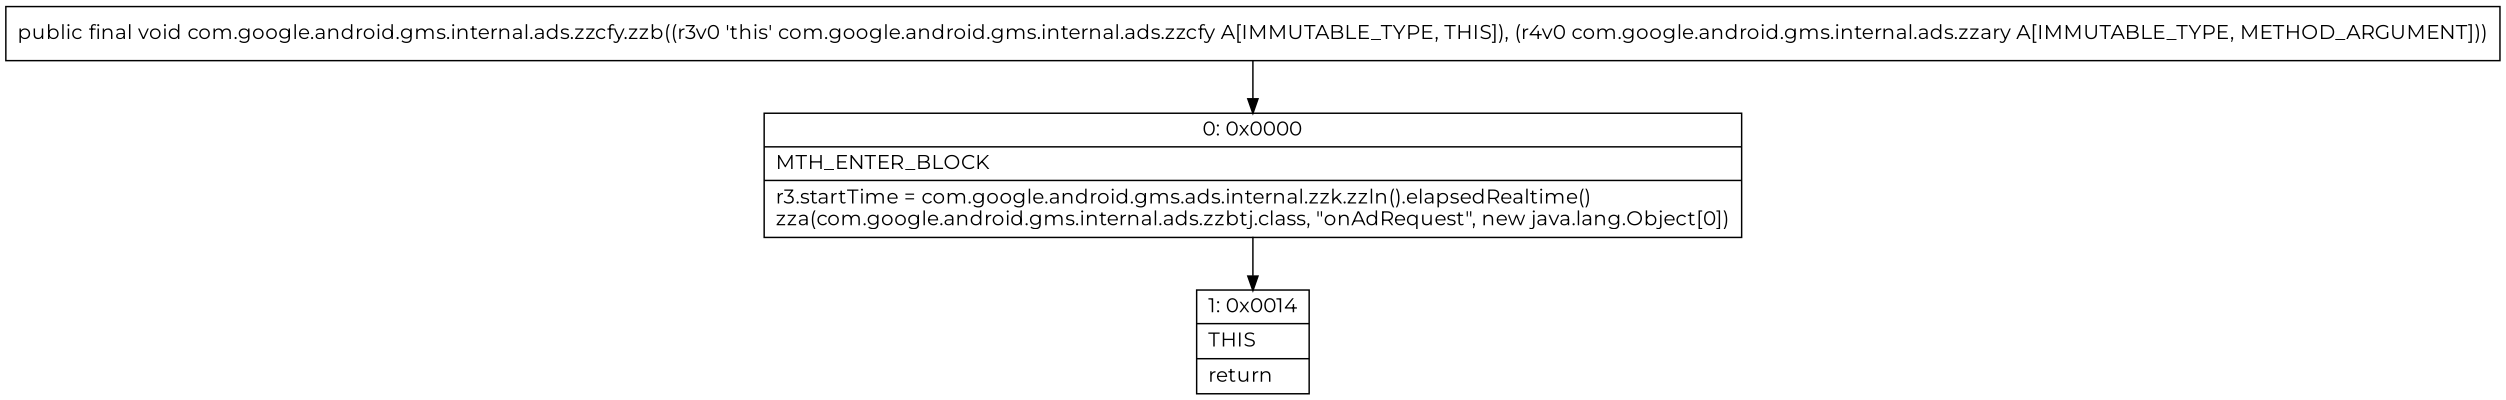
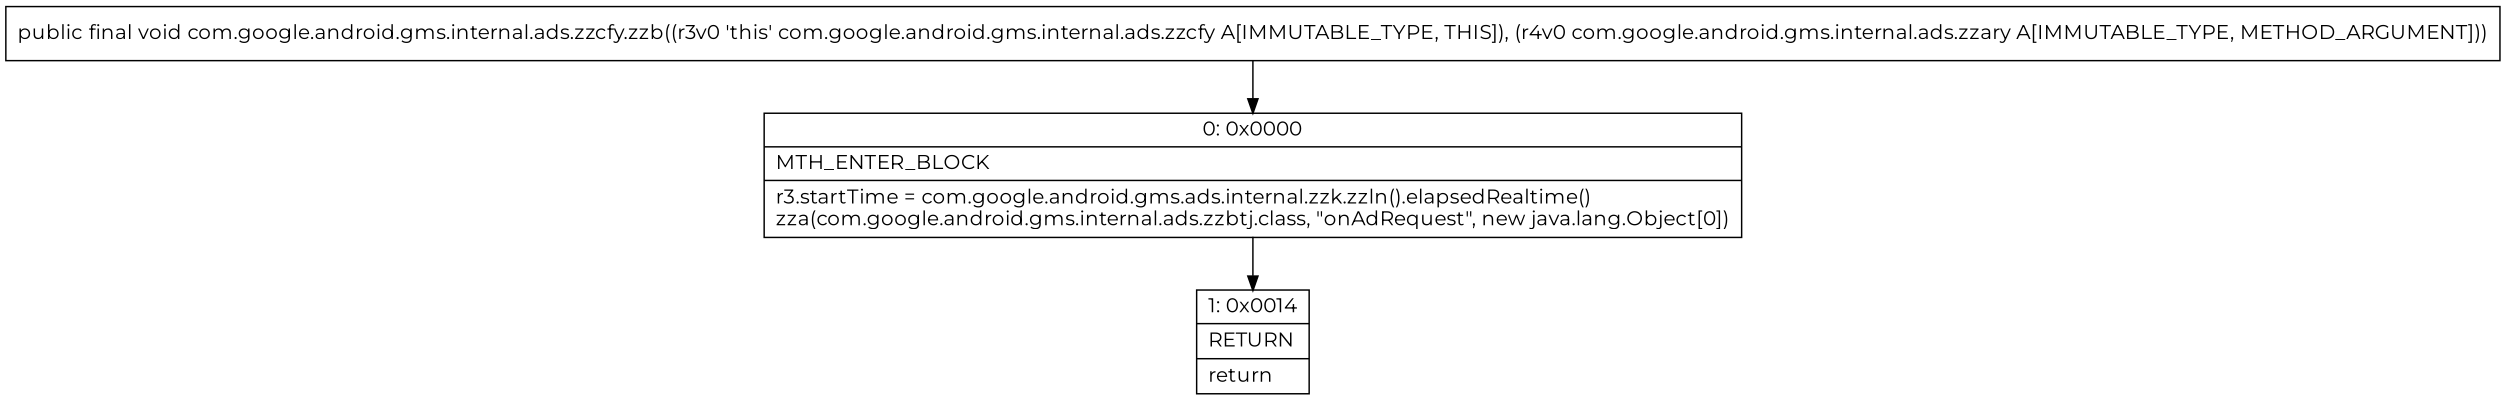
(1232, 340) -> (1251, 340)
